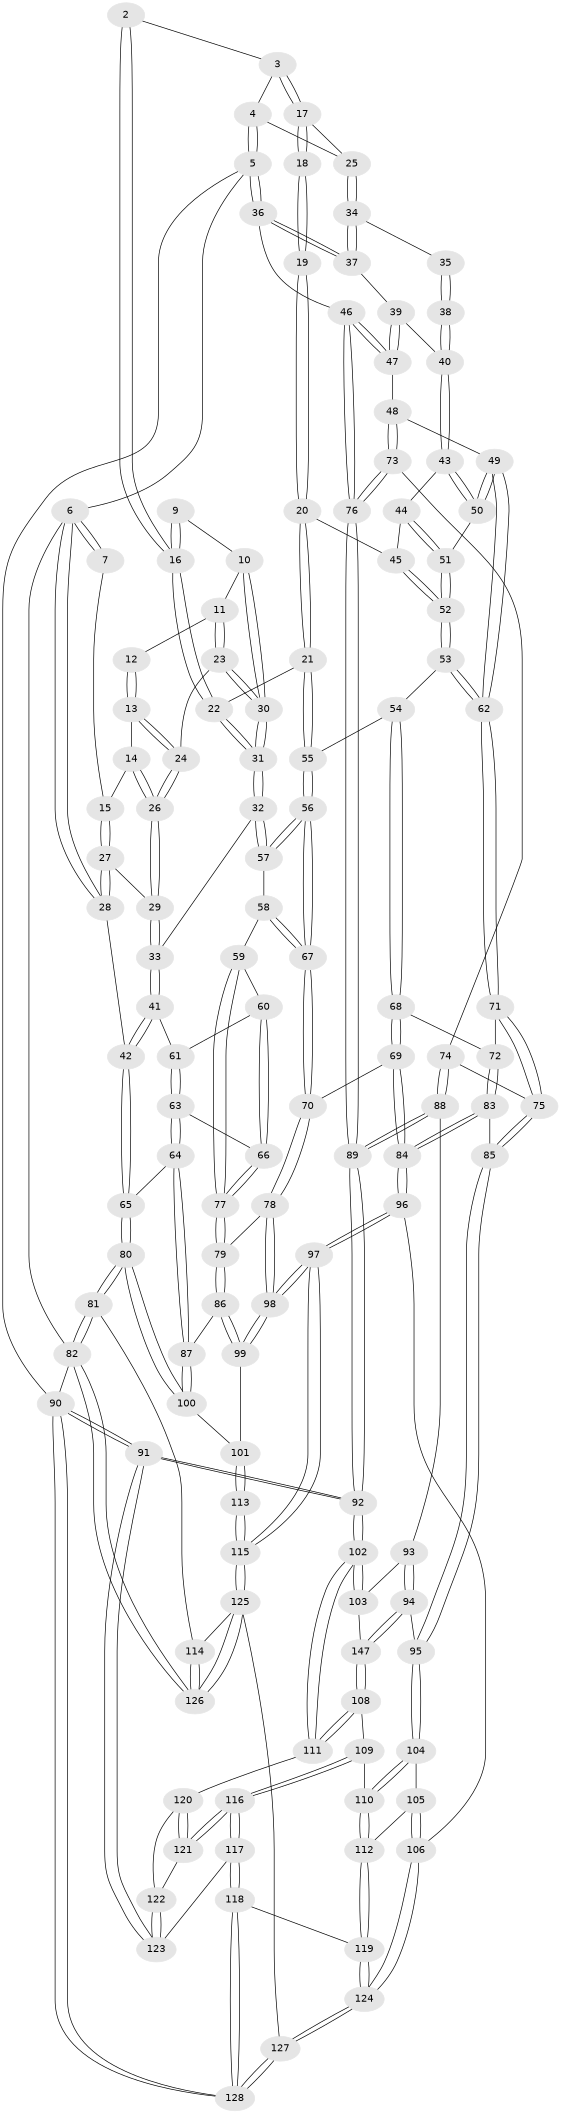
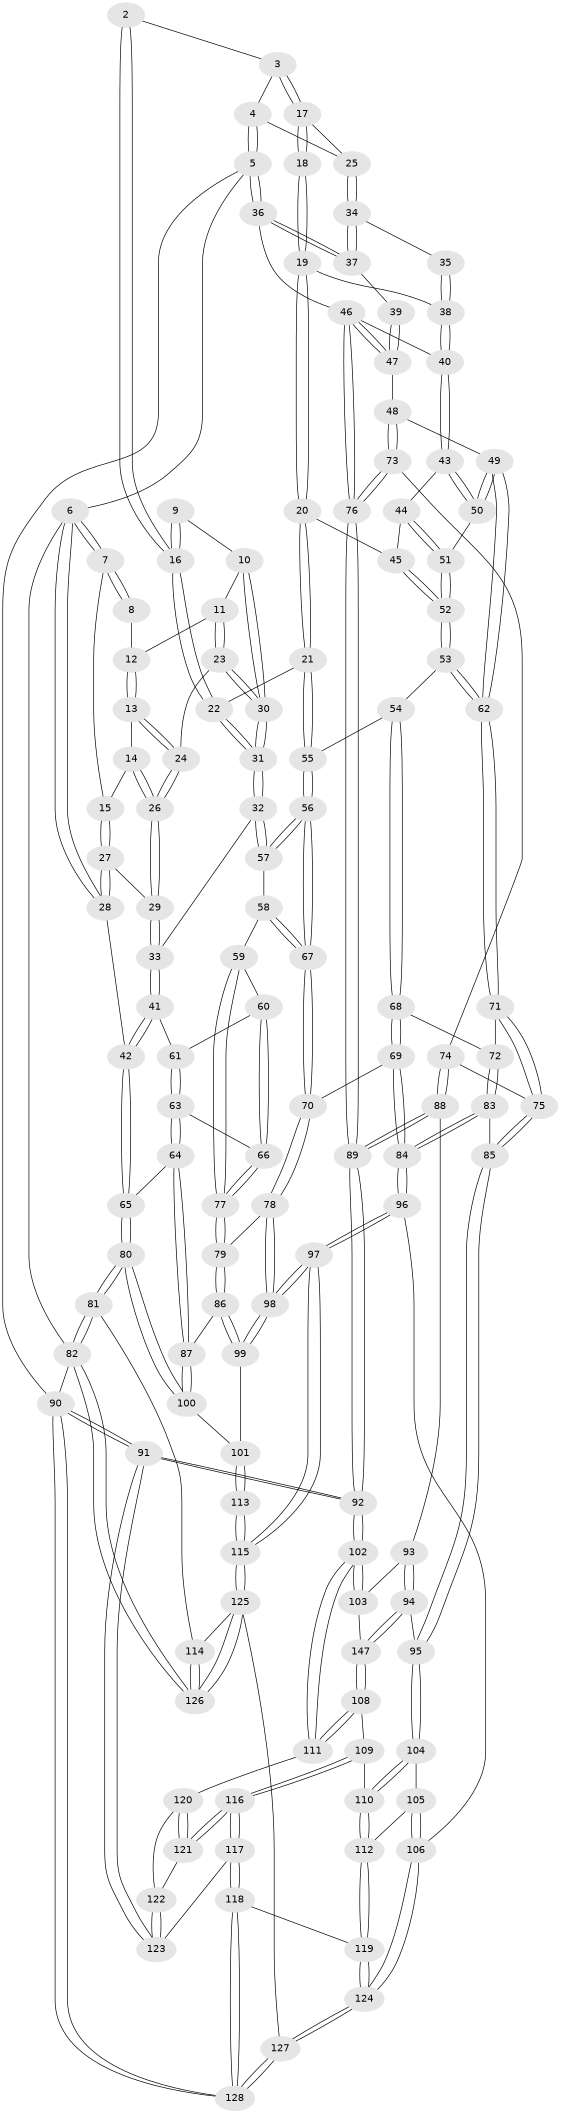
none -> (365, 286)
(421, 338) -> (394, 337)
none -> (132, 610)
